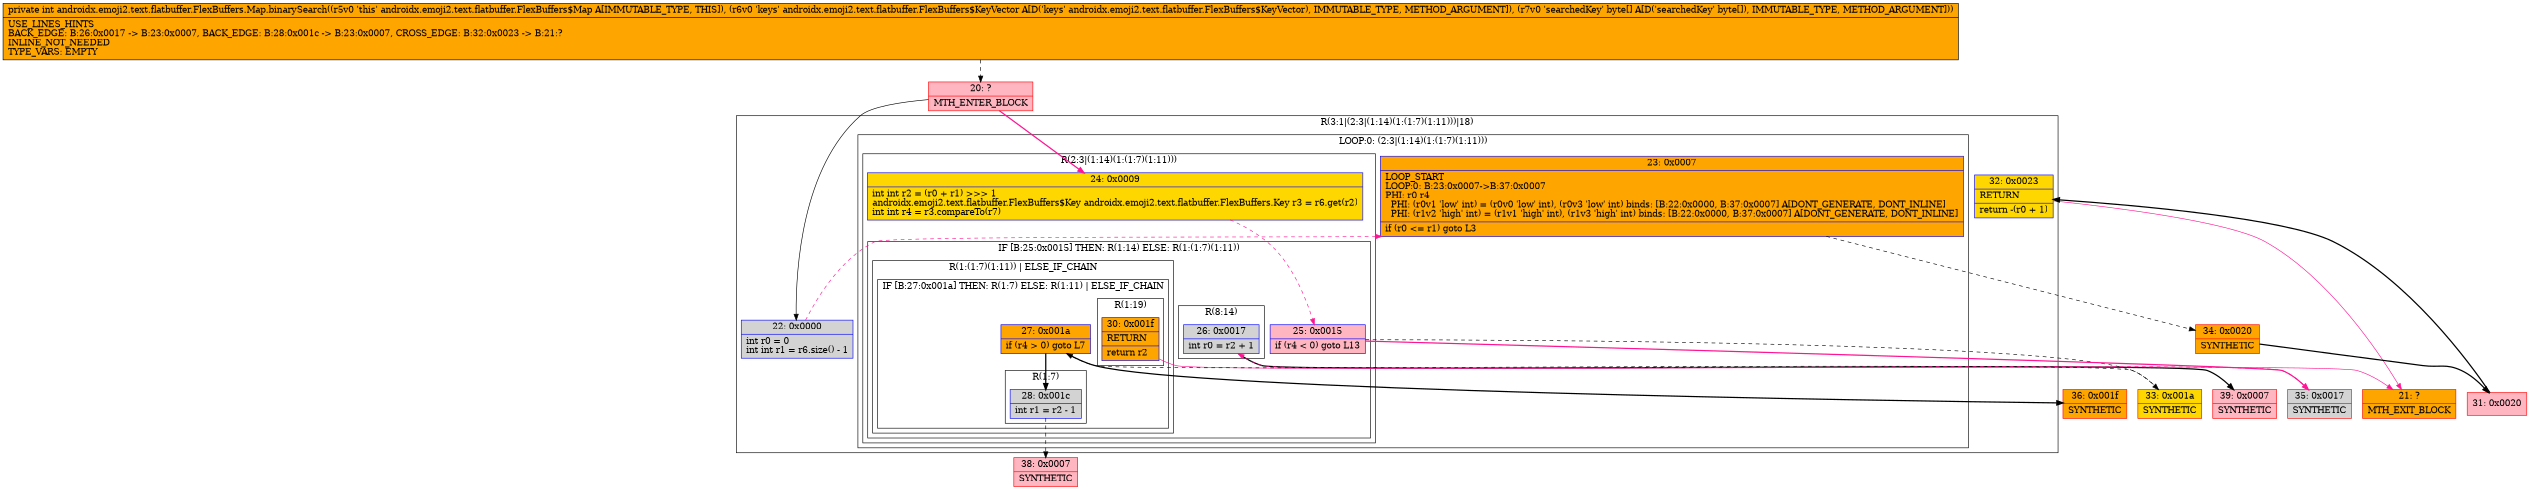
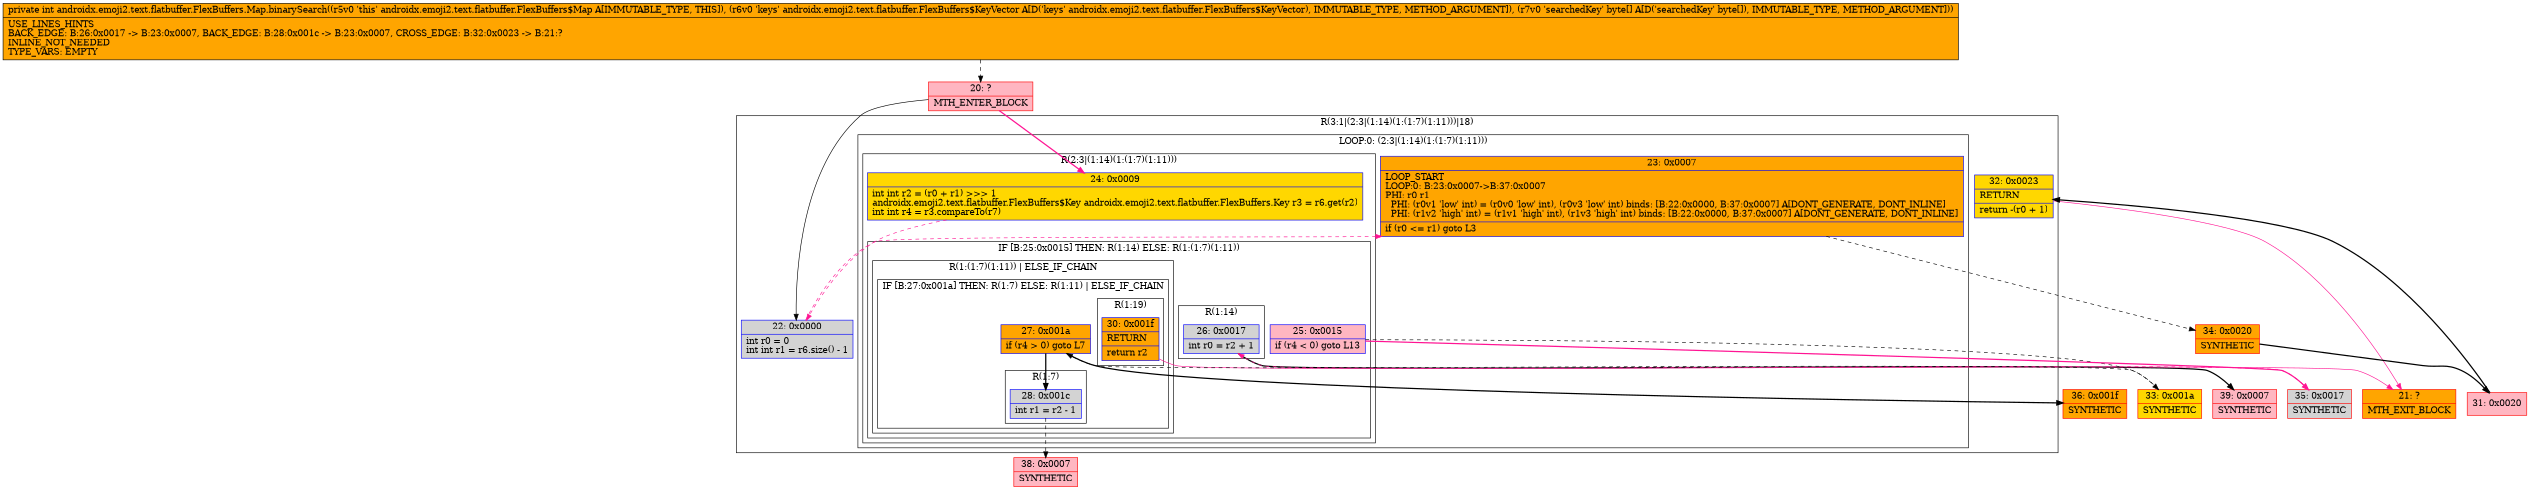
(1409, 196) -> (1409, 196)
(1283, 259) -> (888, 236)
(1221, 313) -> (1221, 313)
